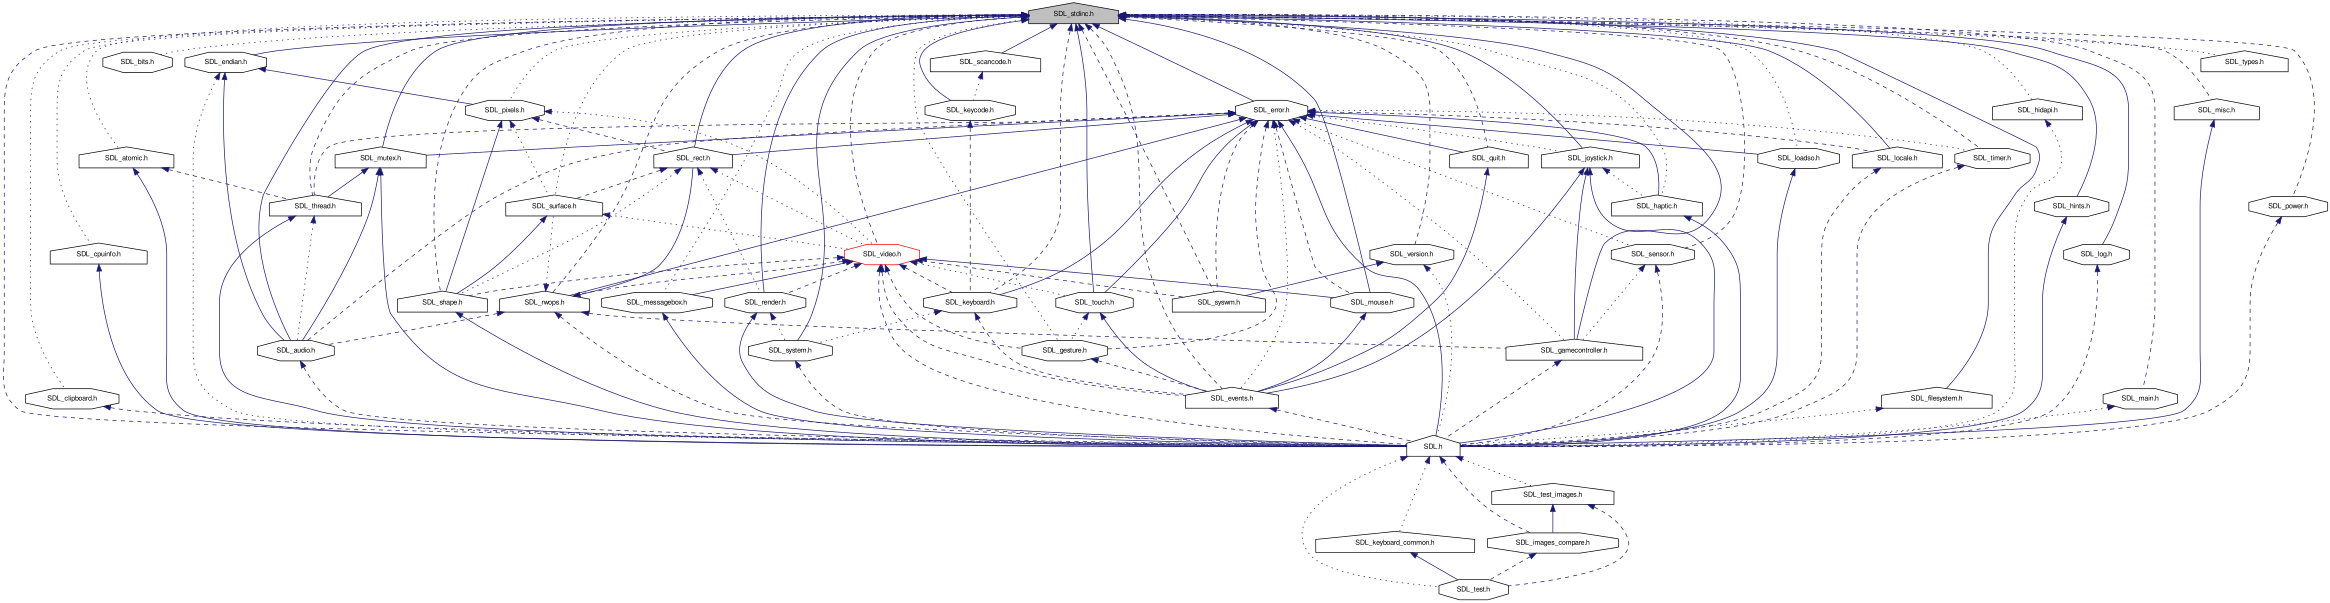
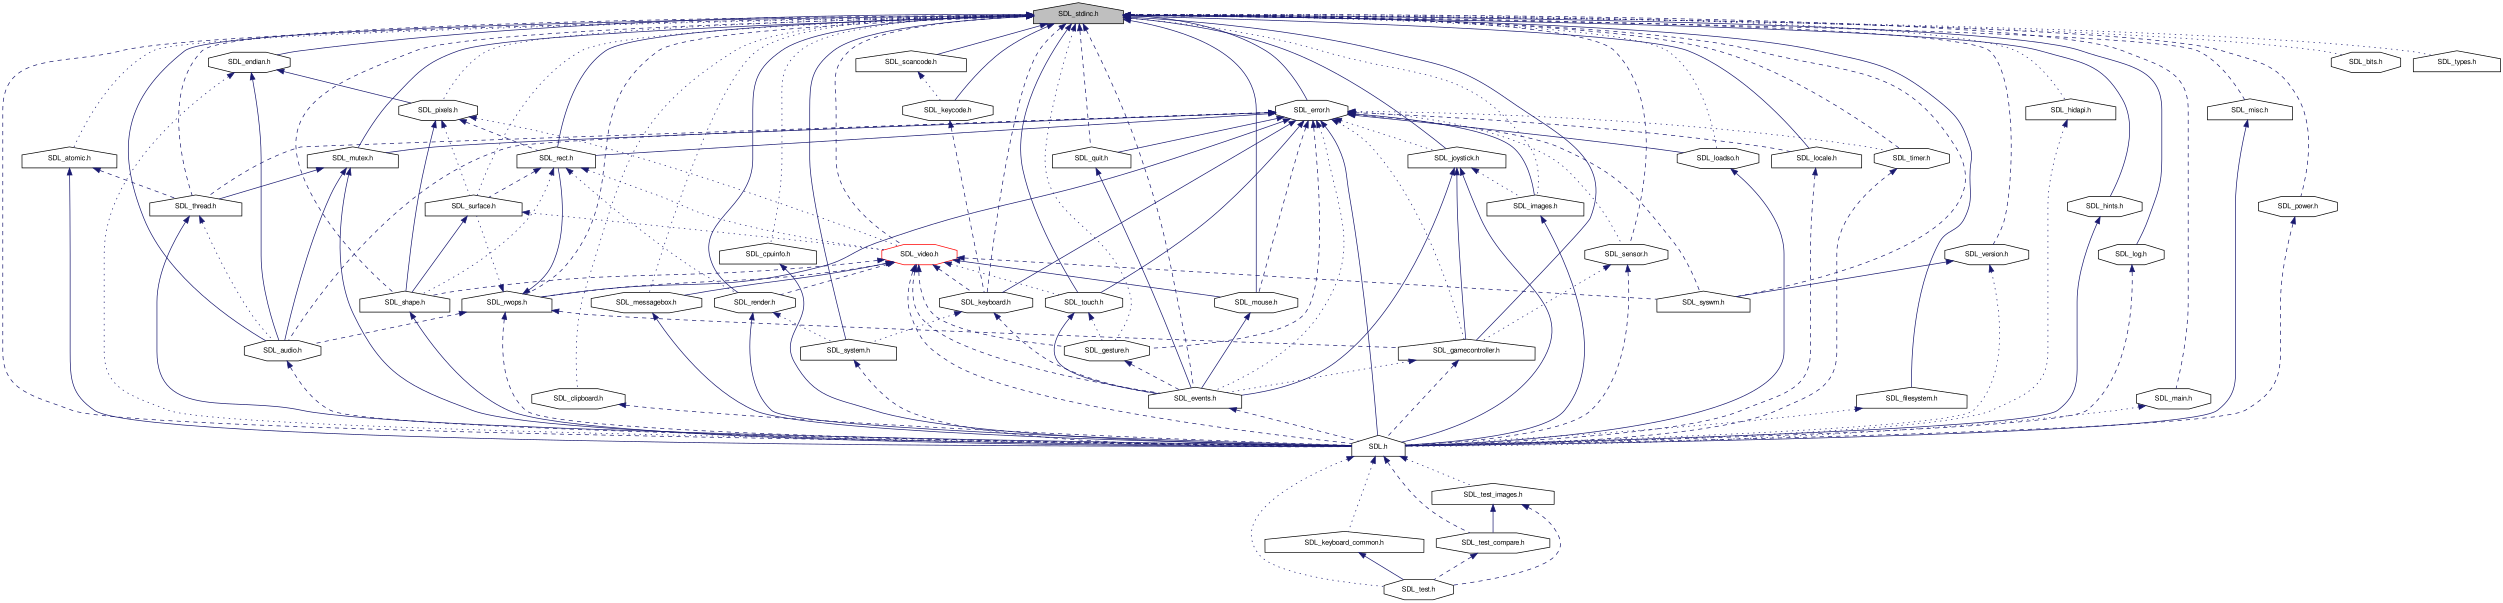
(1657, 207) -> (1535, 207)
(790, 351) -> (849, 351)
none -> (1323, 376)
(1553, 543) -> (1493, 543)
